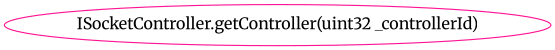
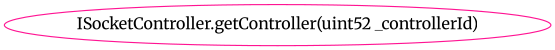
(278, 25) -> (278, 25)
